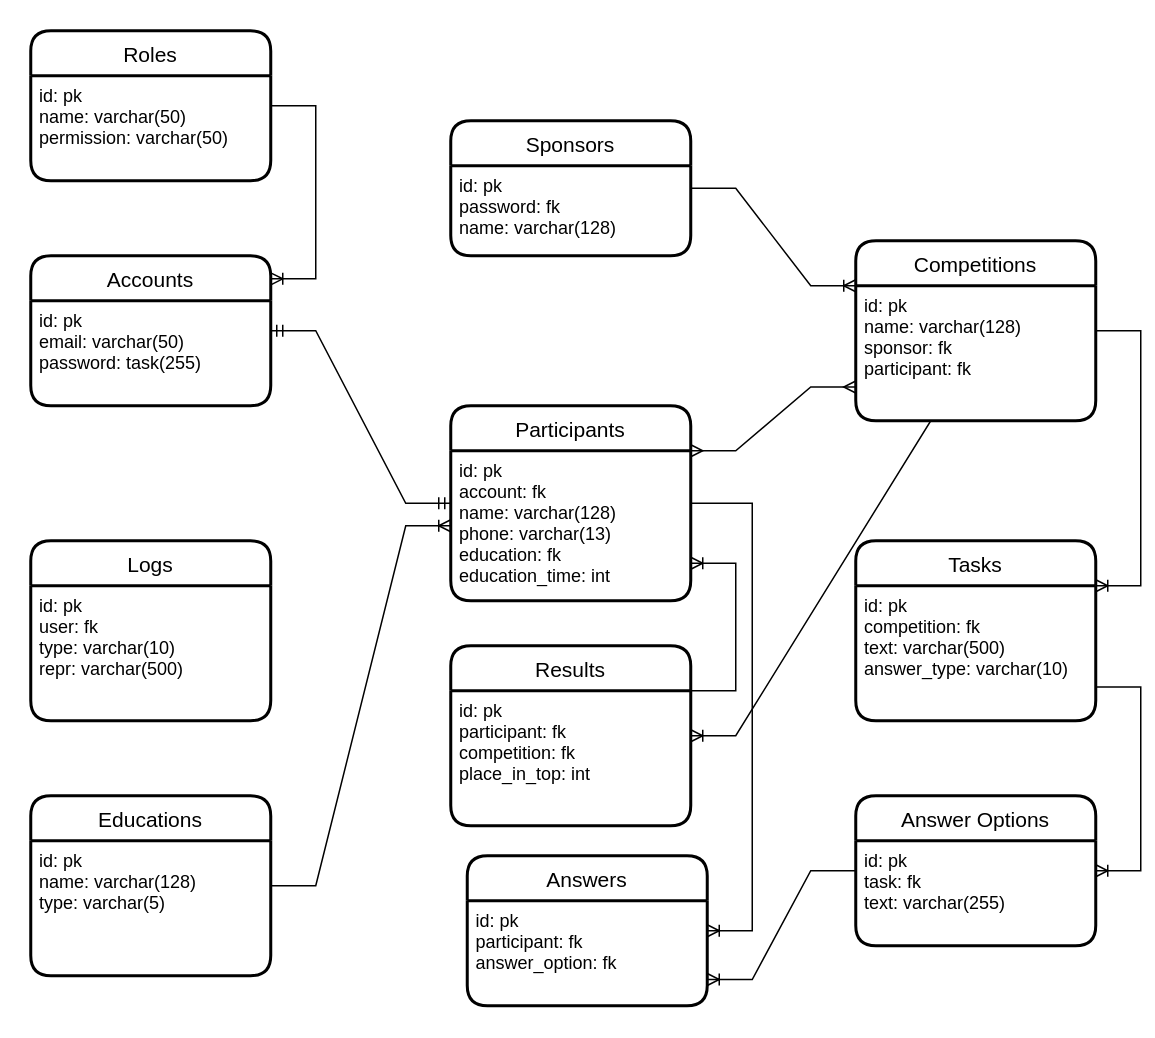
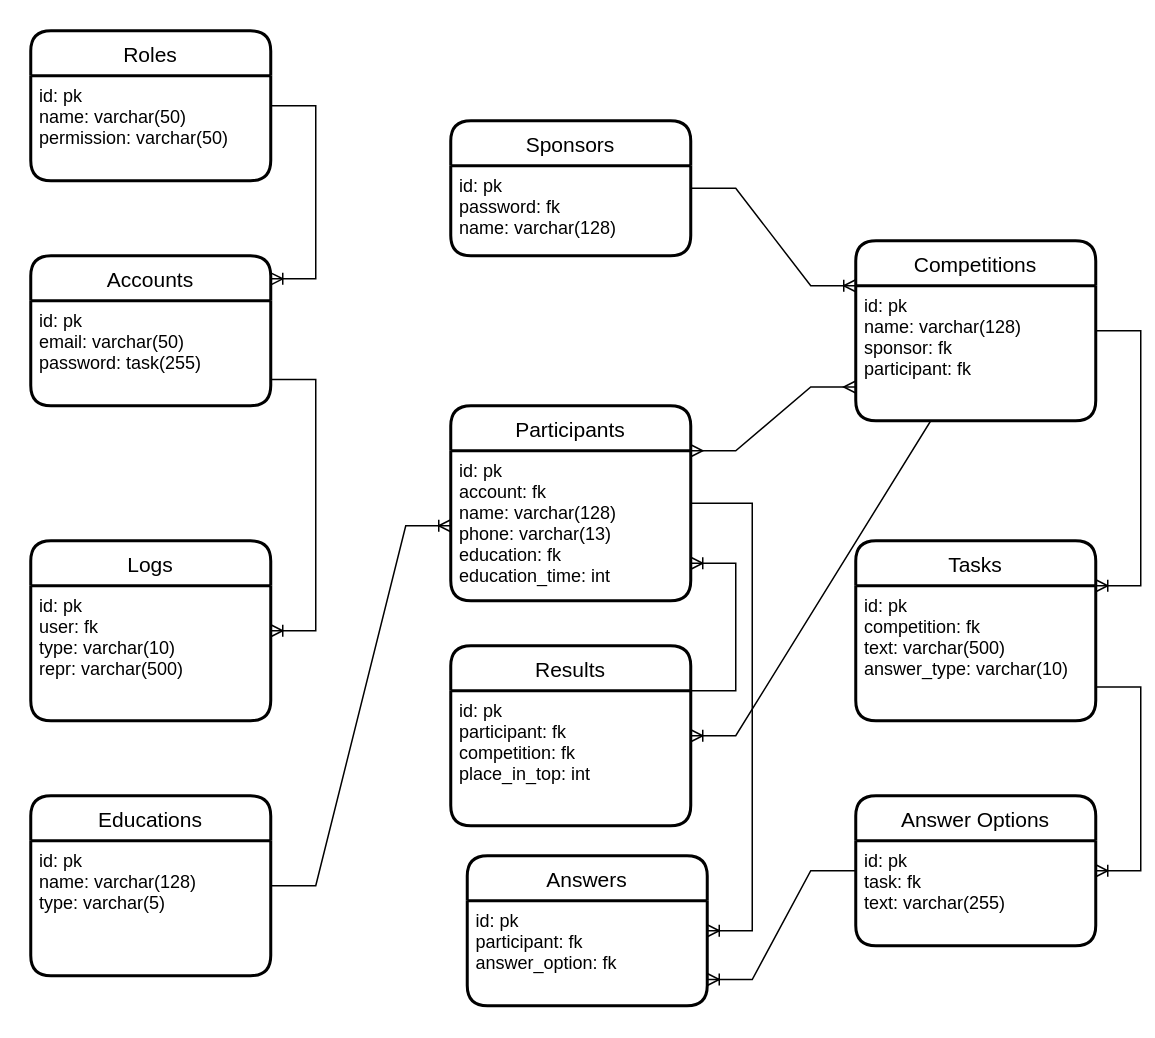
(360, 416) -> none
none -> (316, 505)
